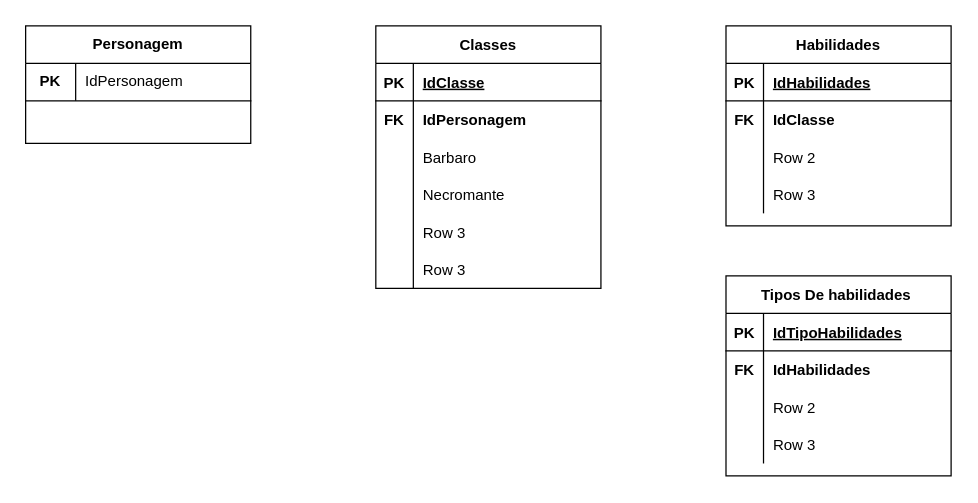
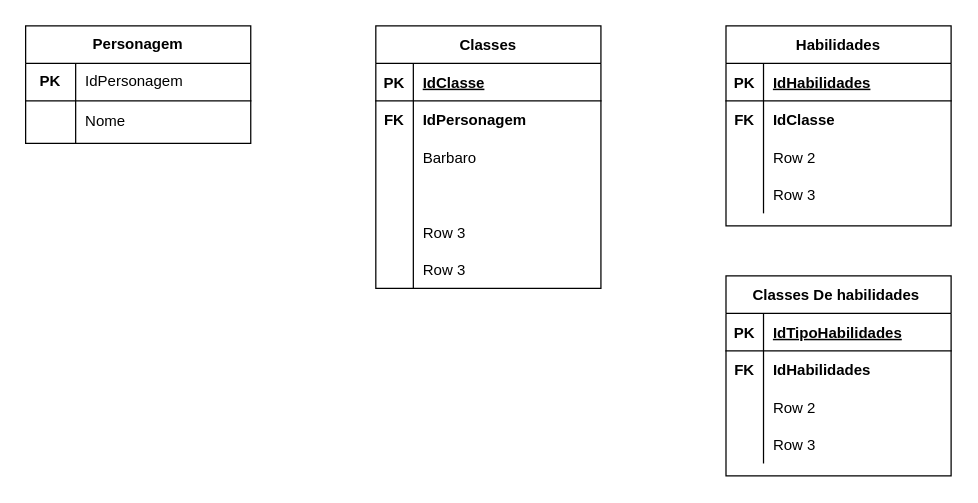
none -> (163, 122)
(507, 194) -> none
(838, 295) -> (838, 295)
